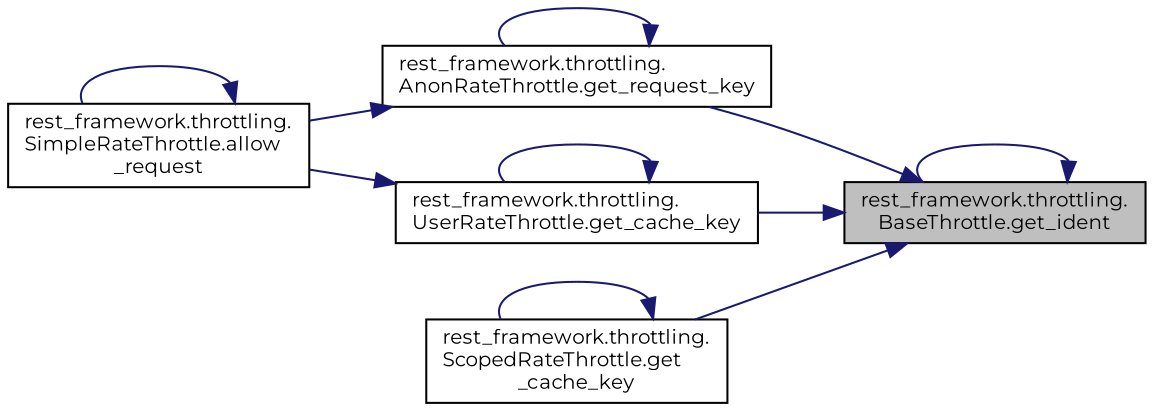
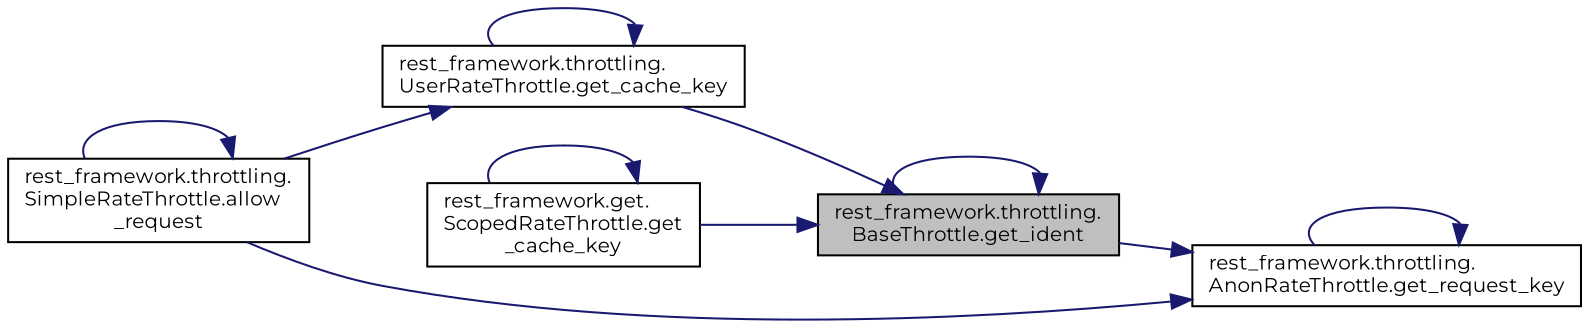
(807, 137) -> (1145, 246)
(577, 361) -> (564, 225)
